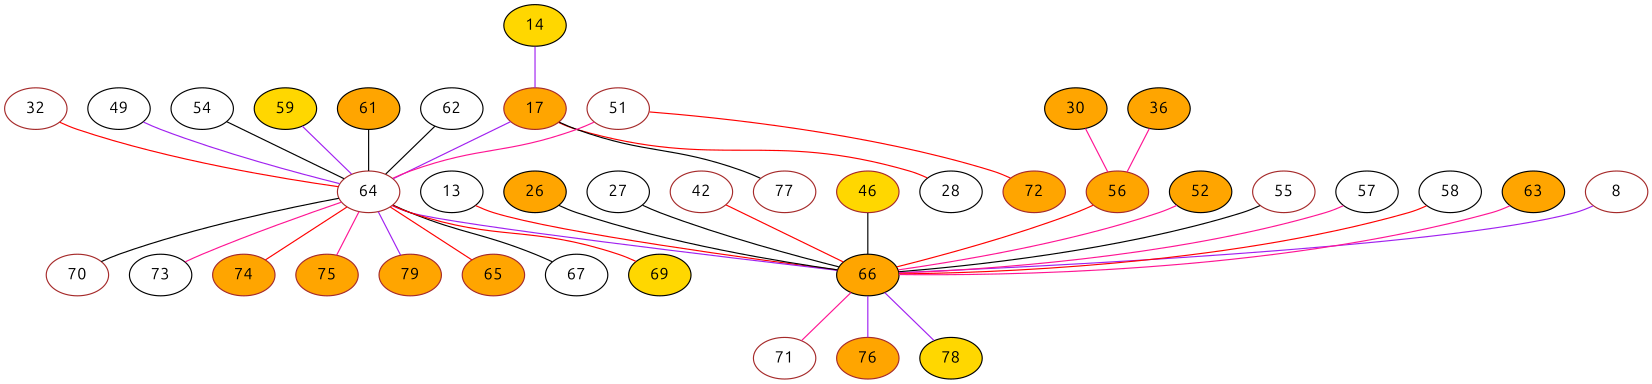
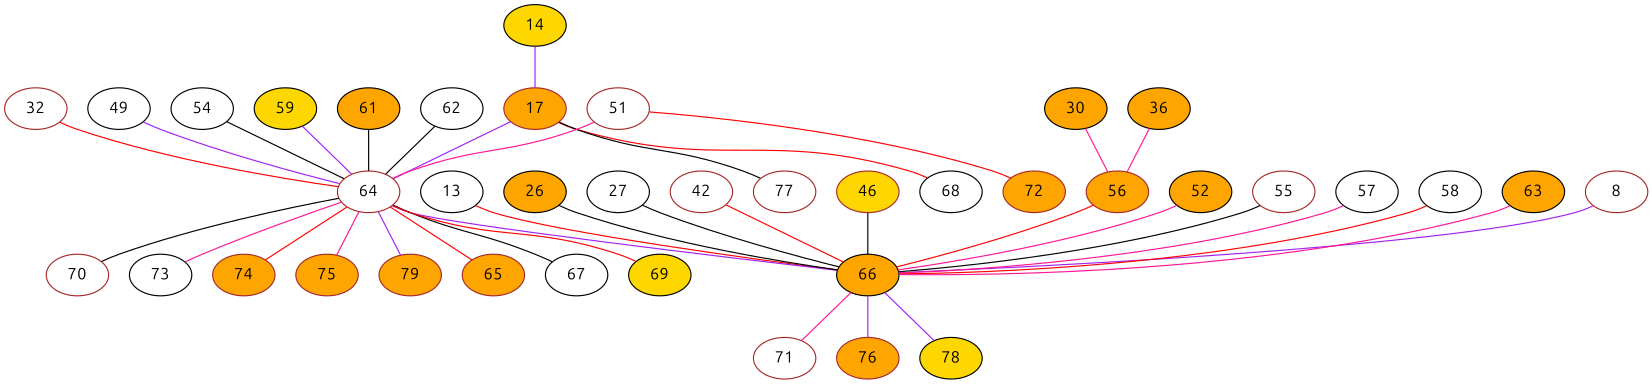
(951, 192) -> (951, 192)
